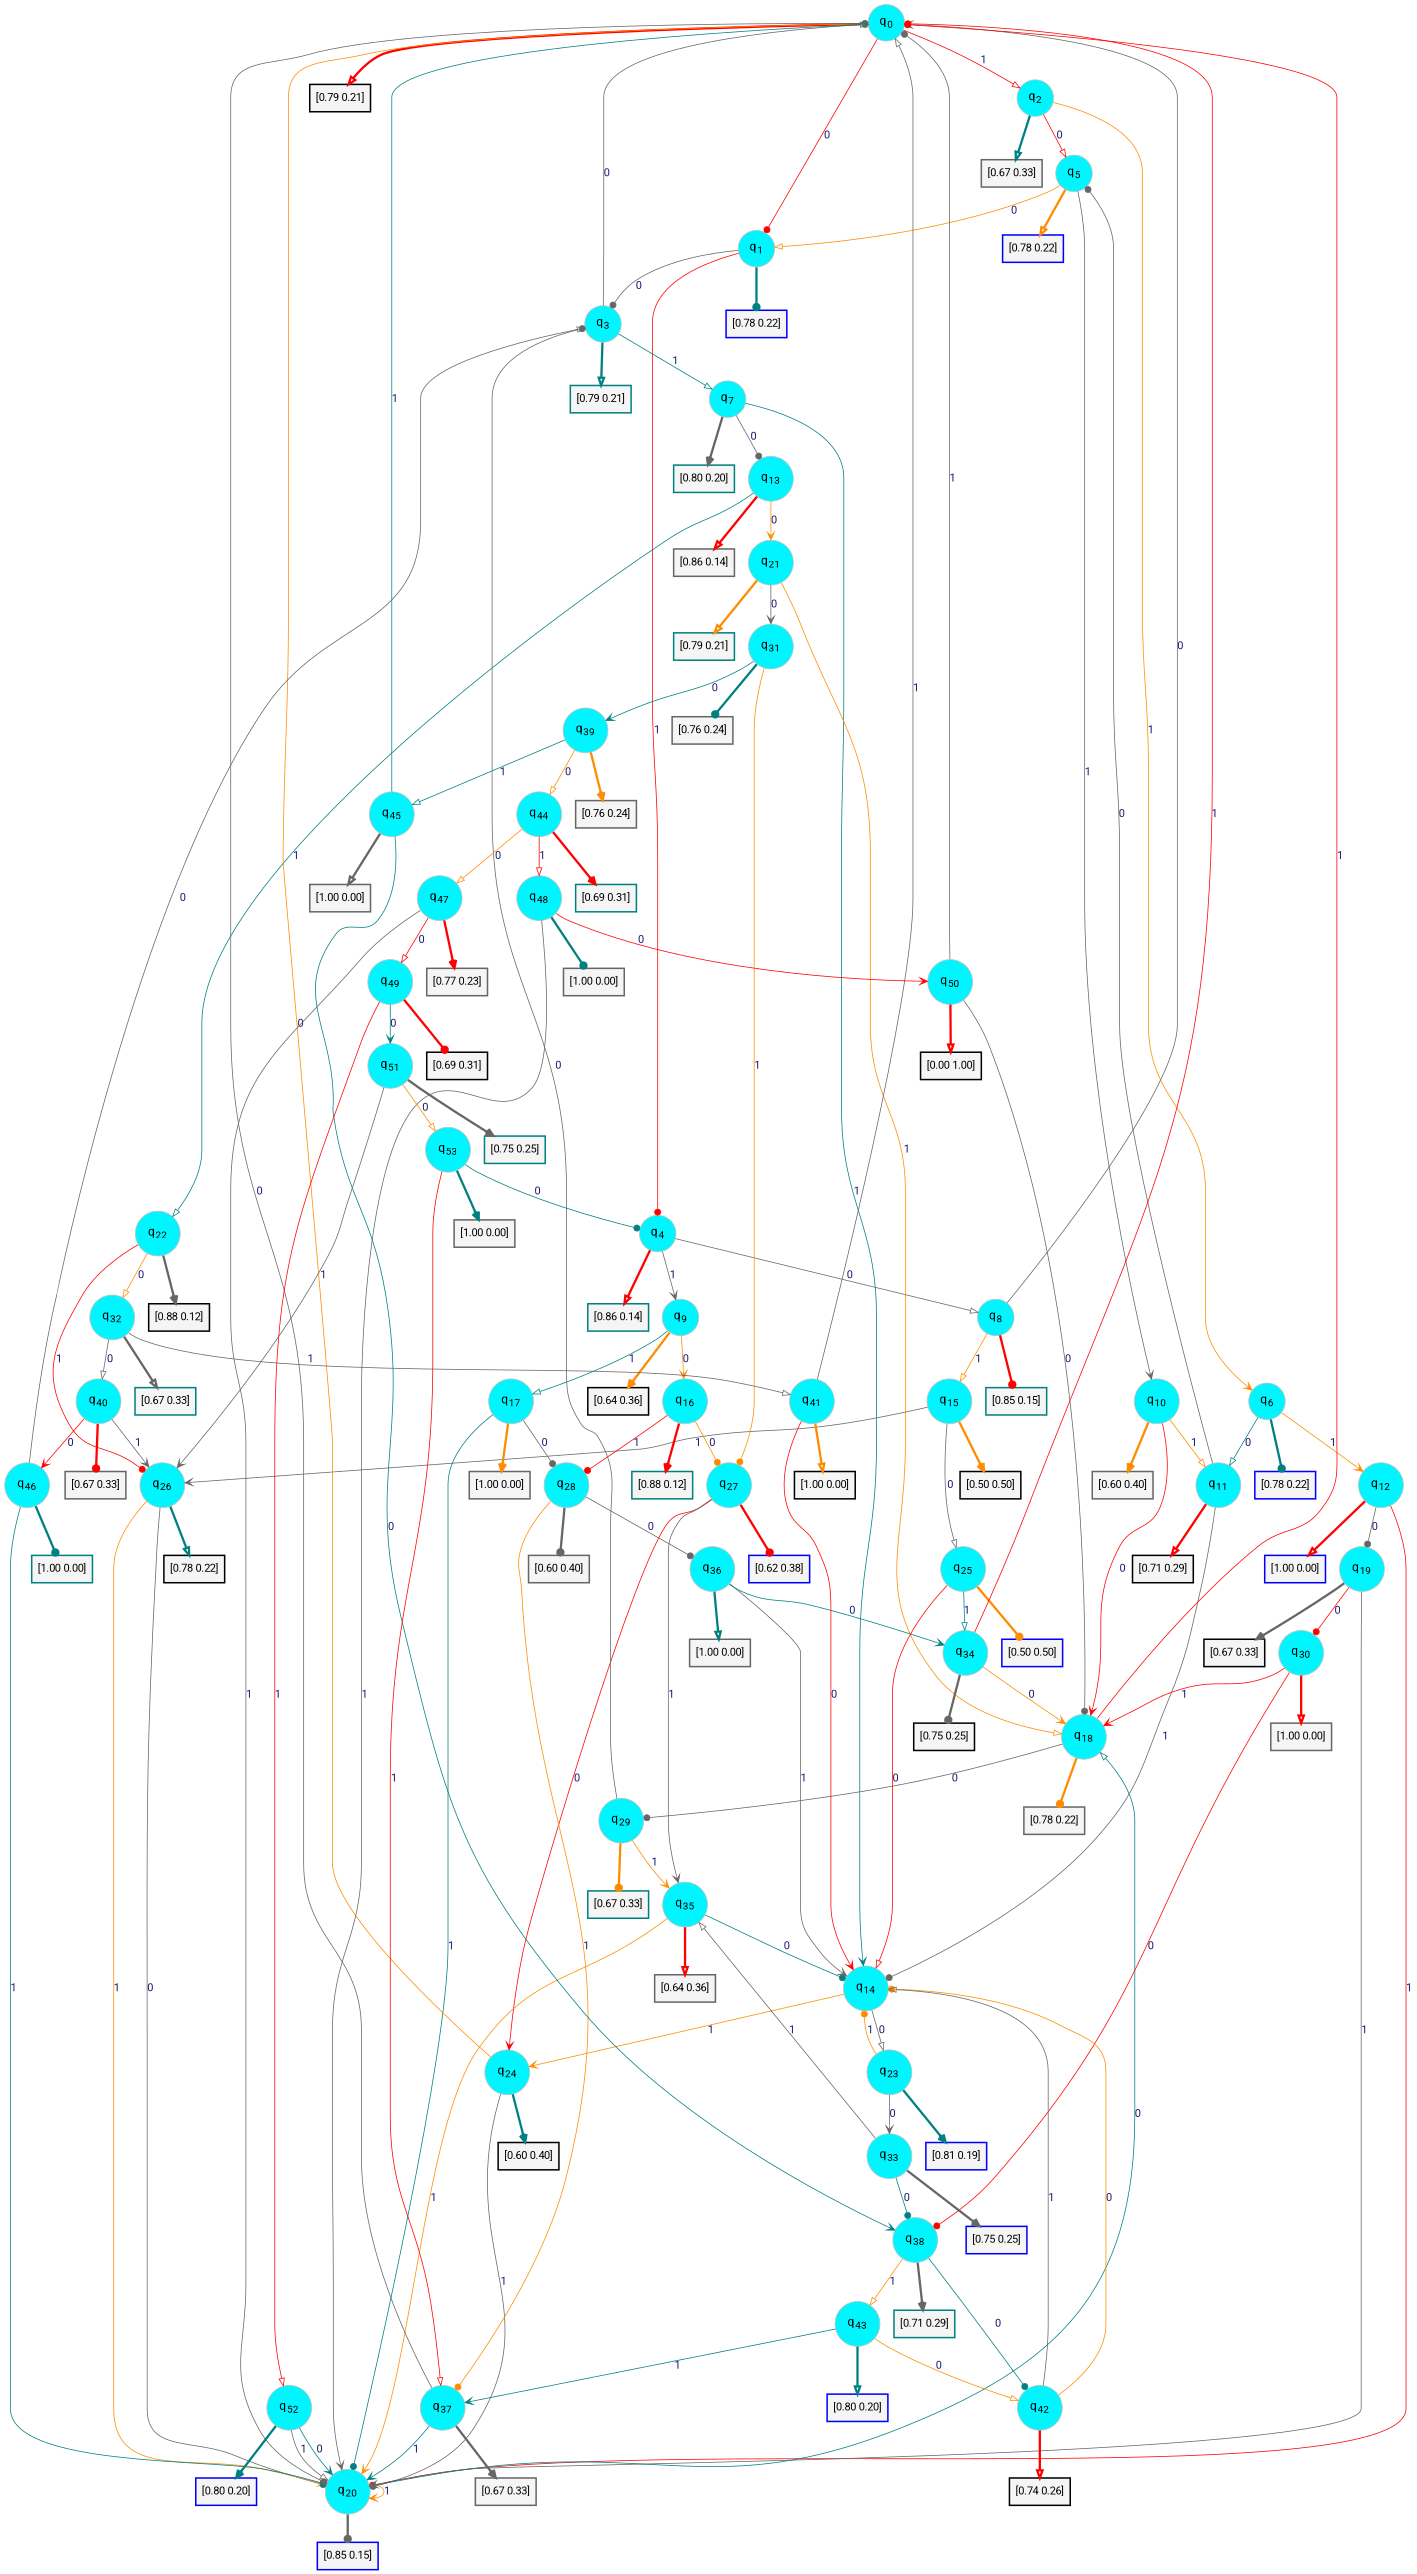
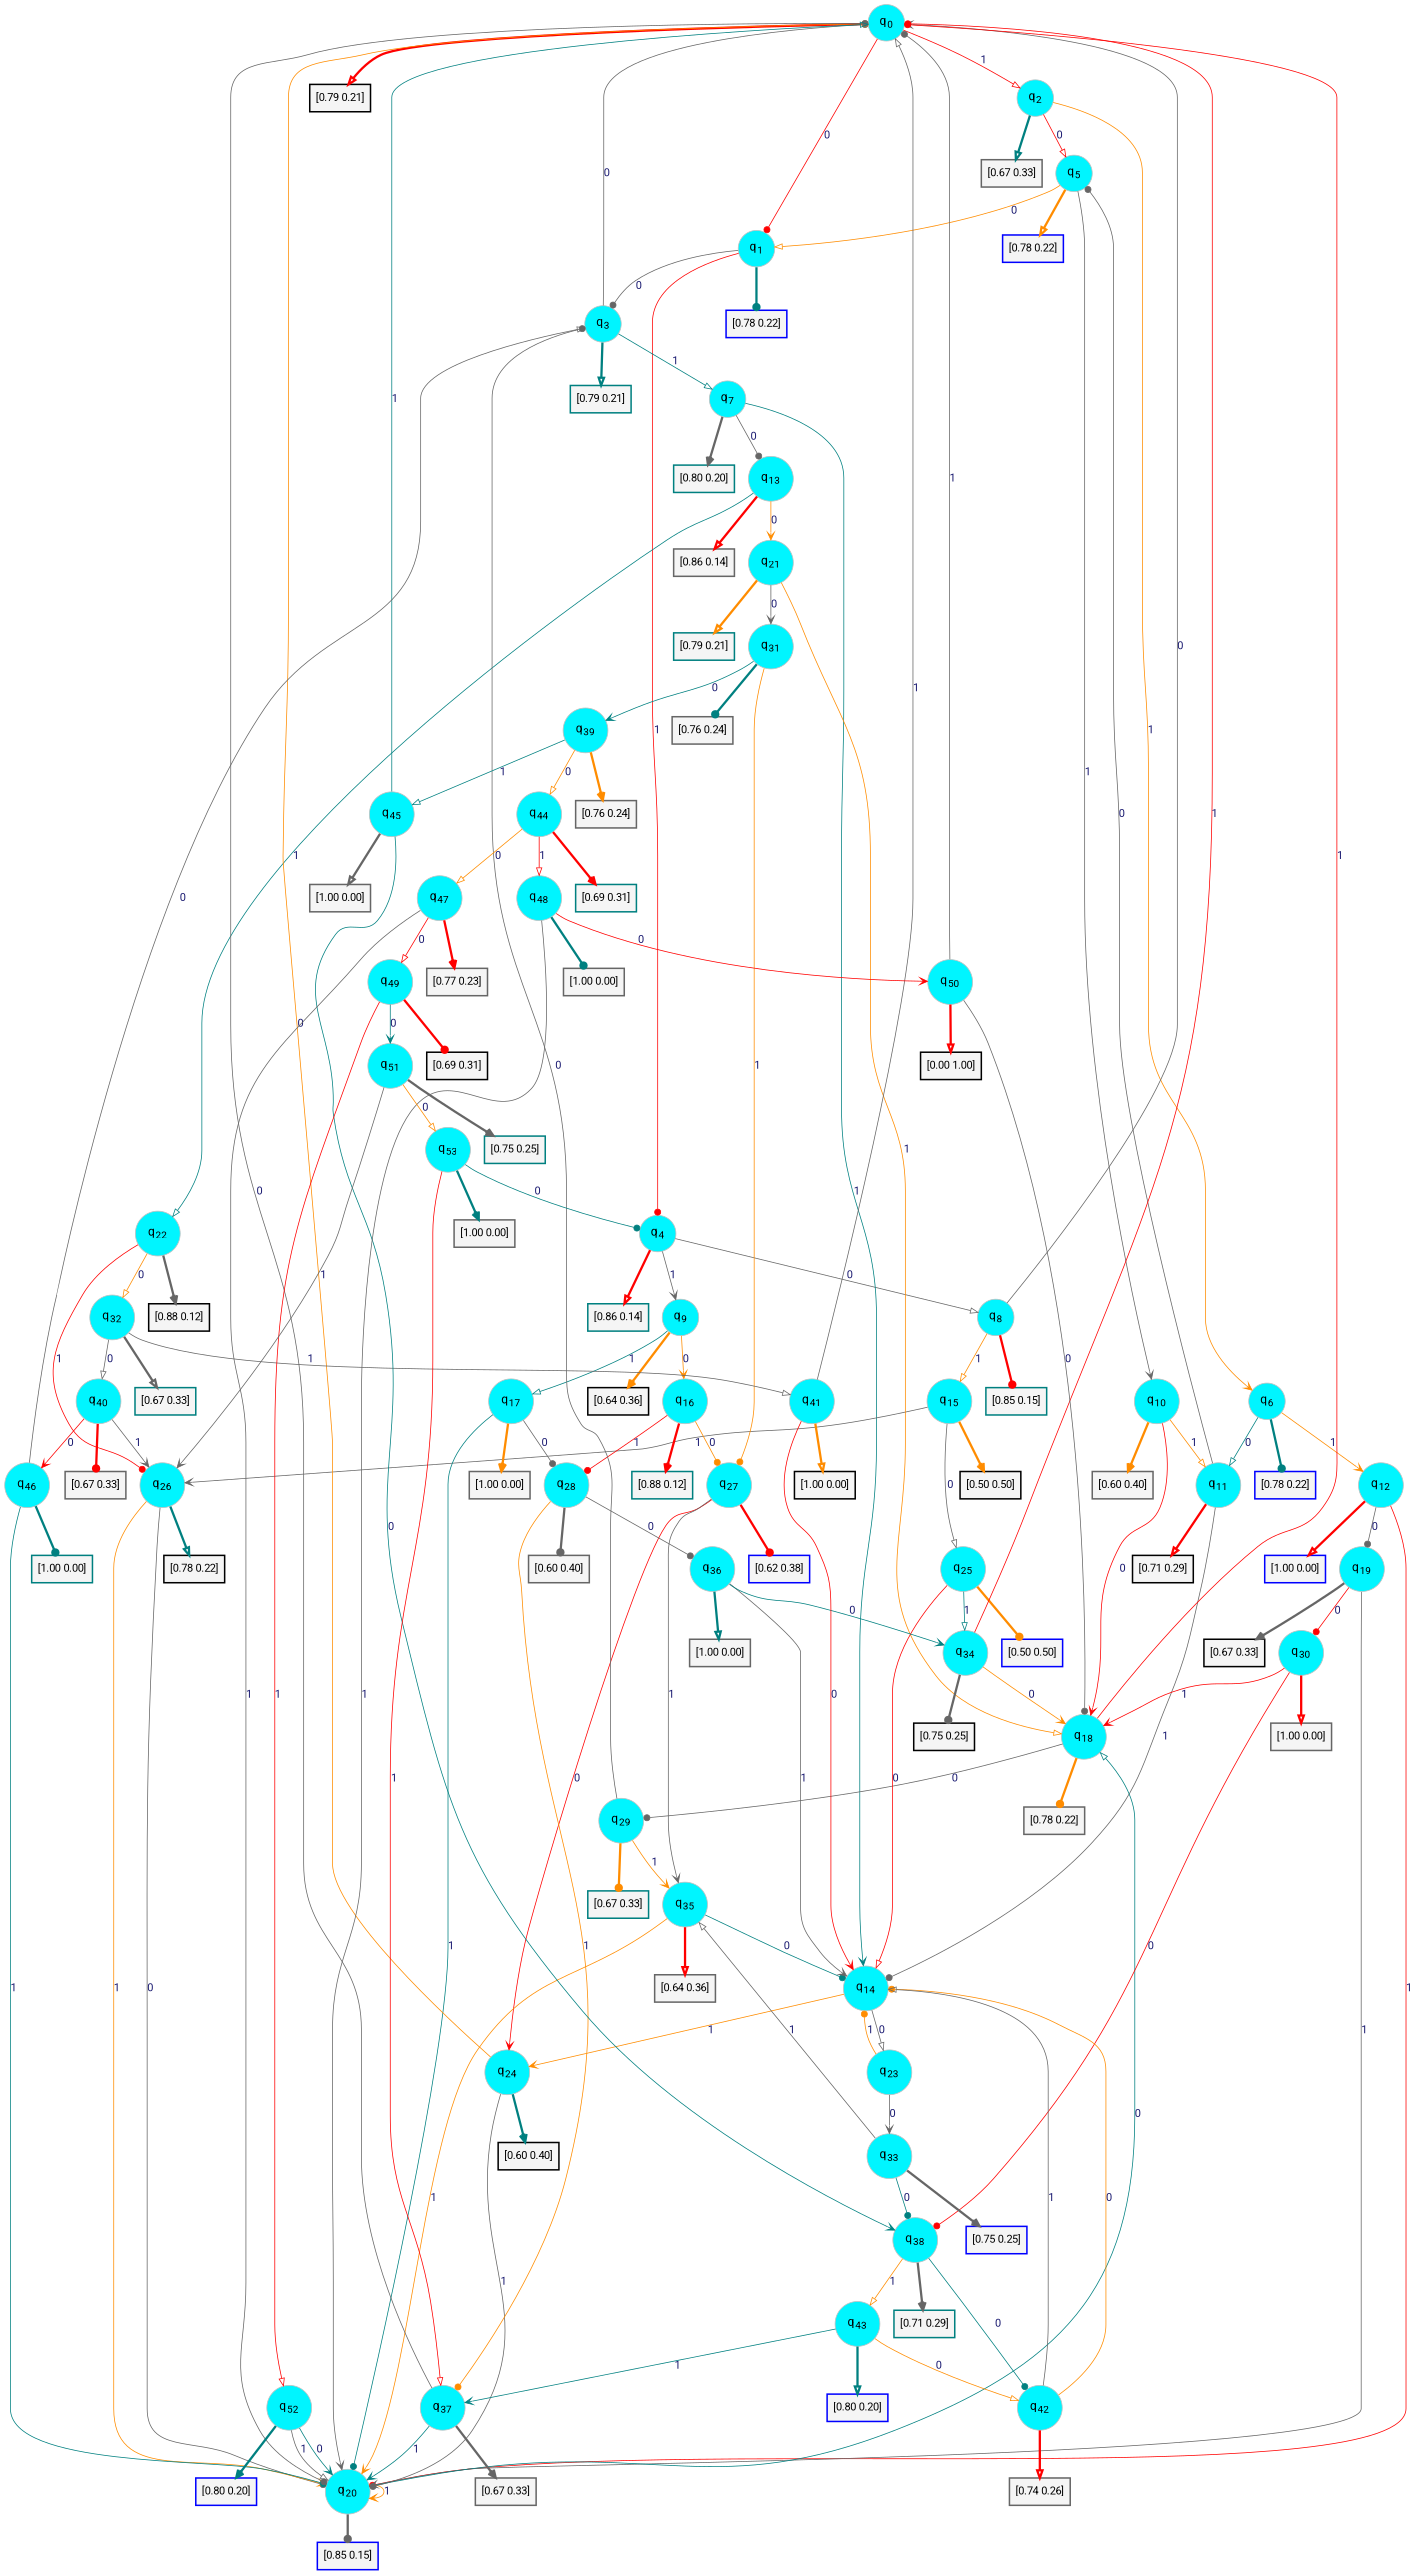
(956, 2156) -> none
(1040, 2492) -> (1040, 2492)
